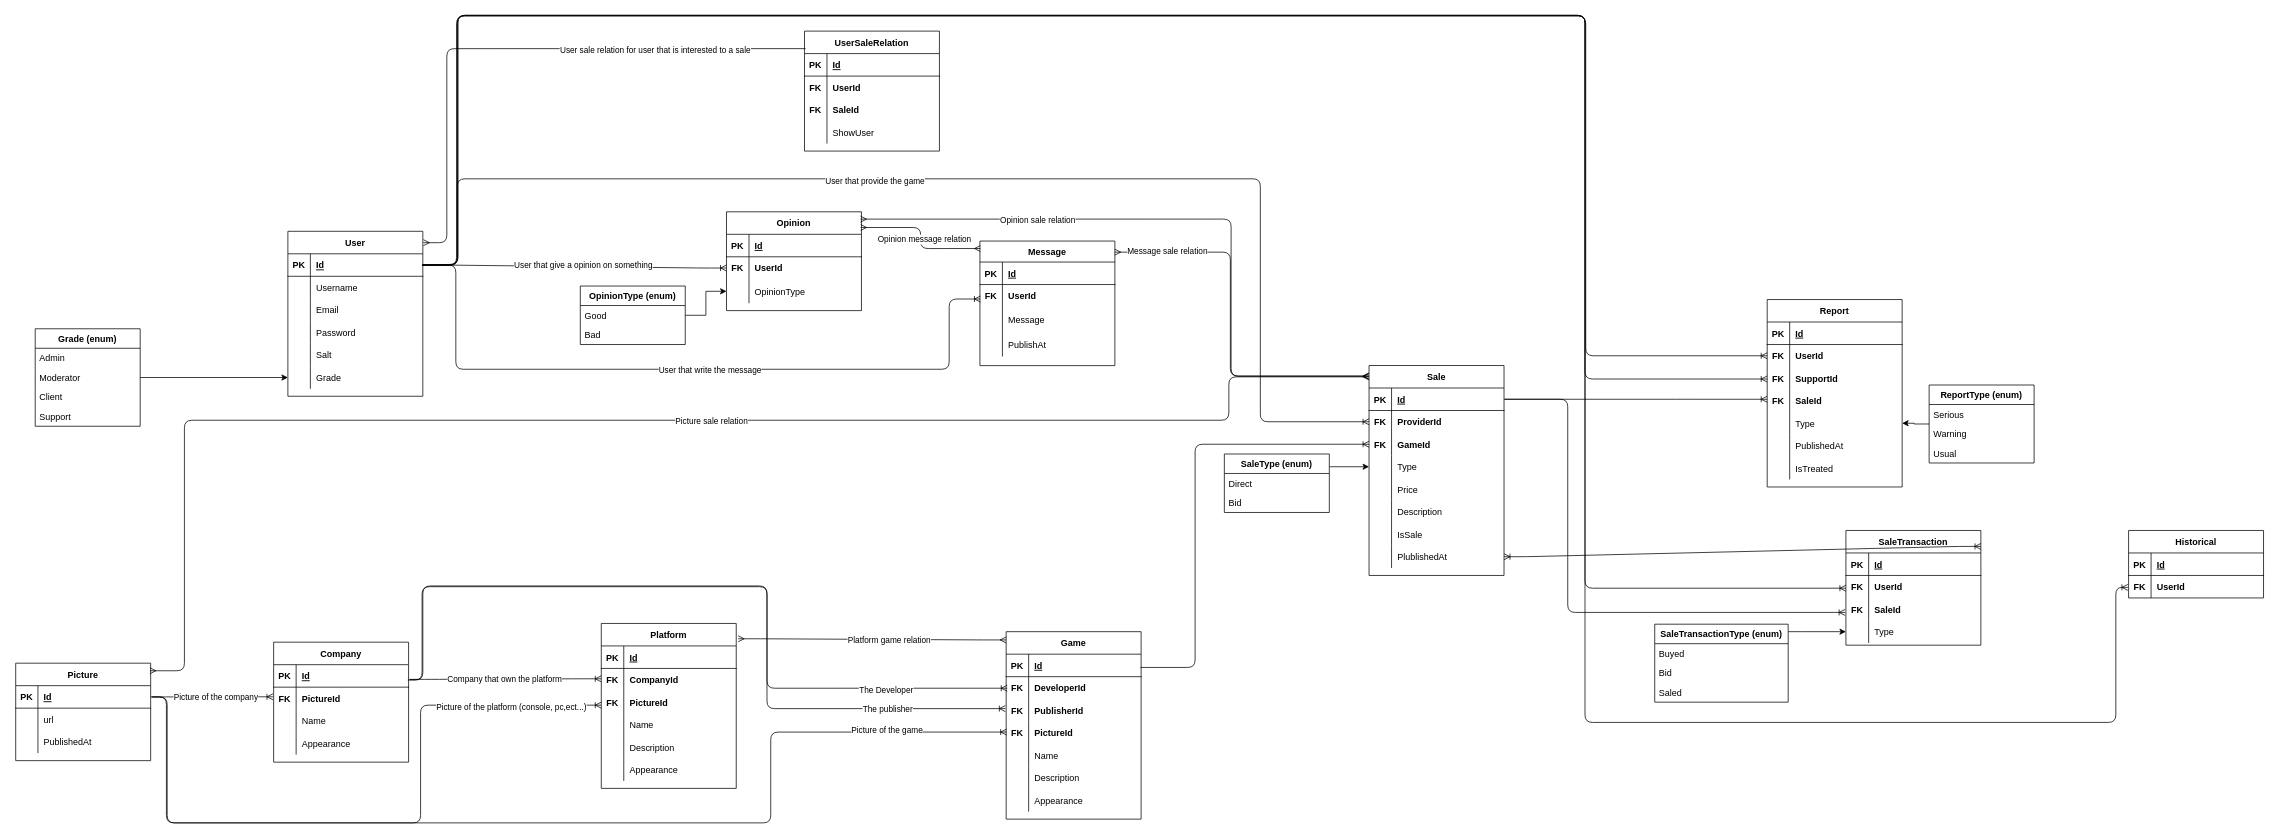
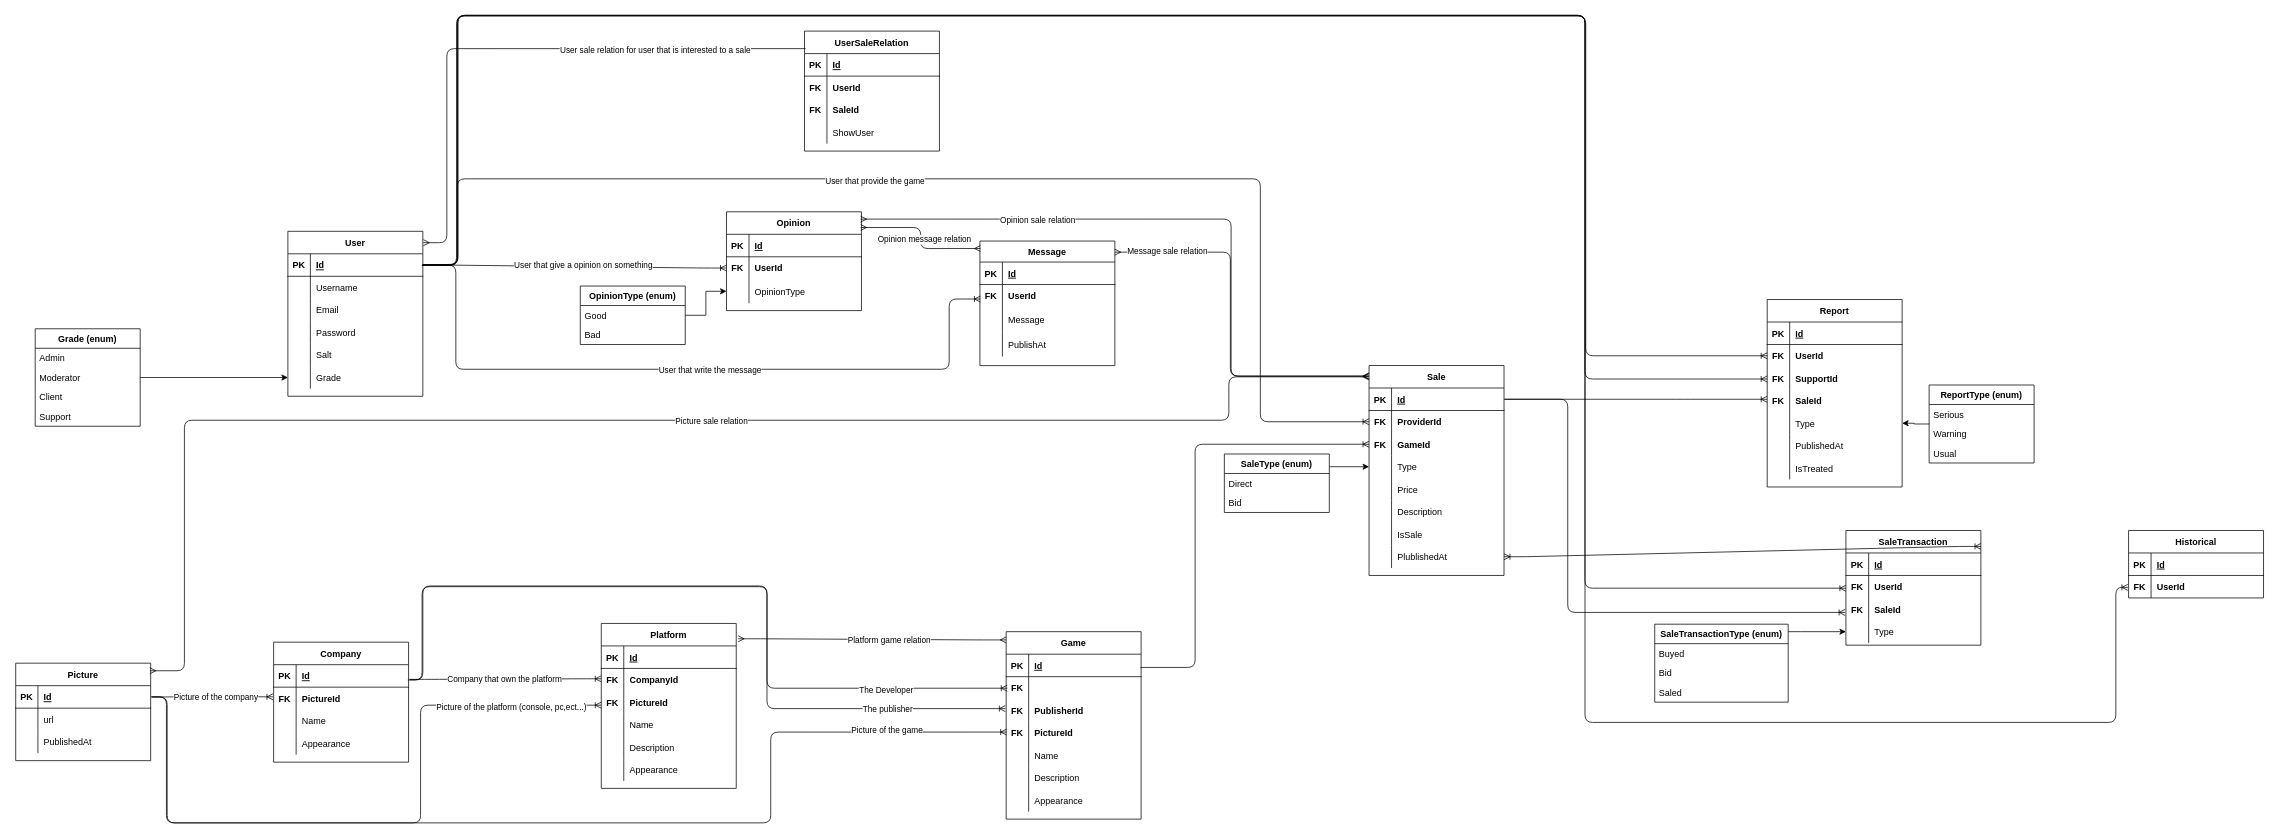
(1085, 688) -> none
